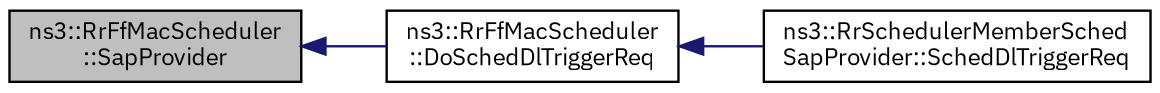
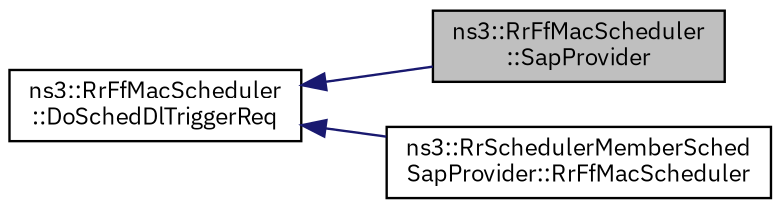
(356, 46) -> (379, 74)
(957, 46) -> (579, 162)
